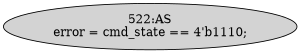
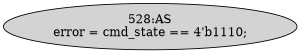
(150, 27) -> (150, 27)
